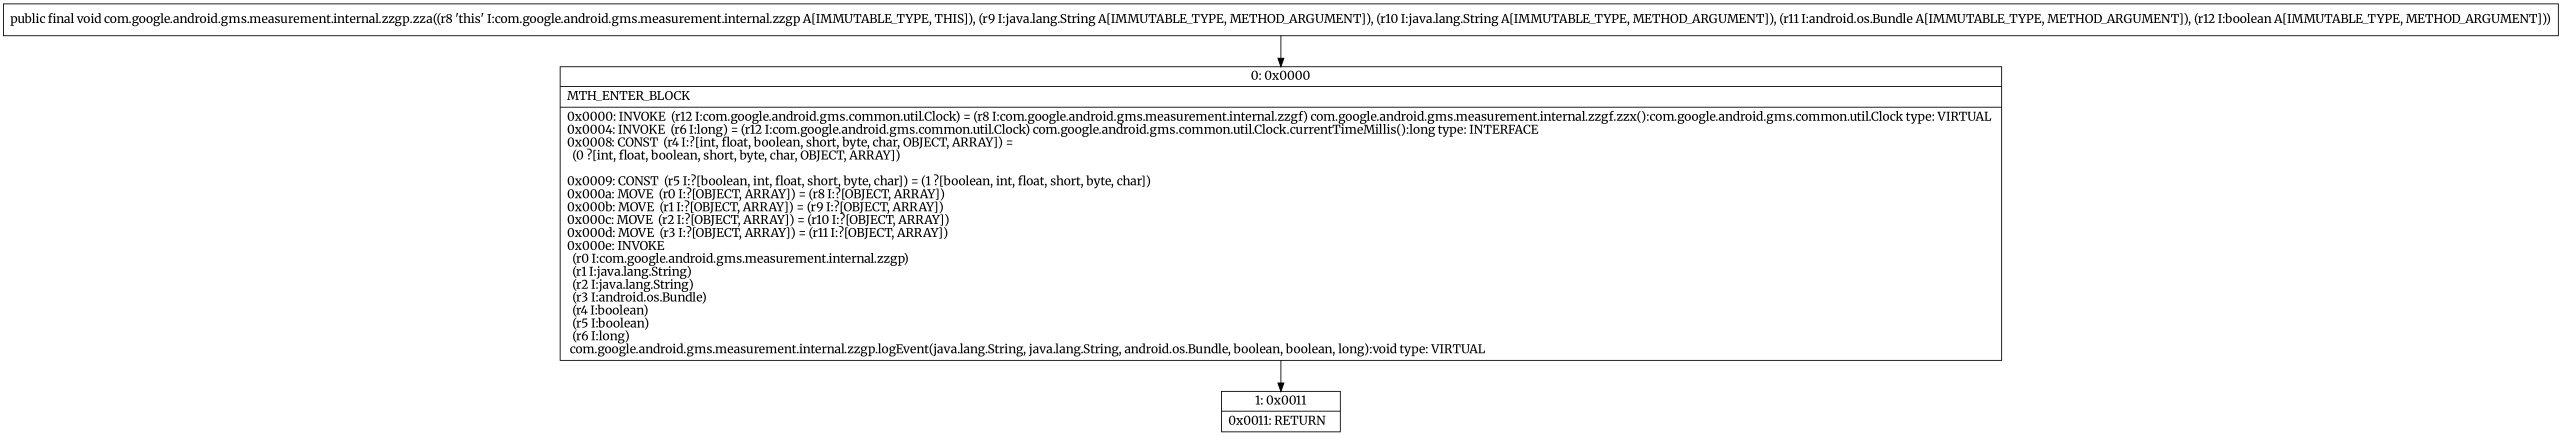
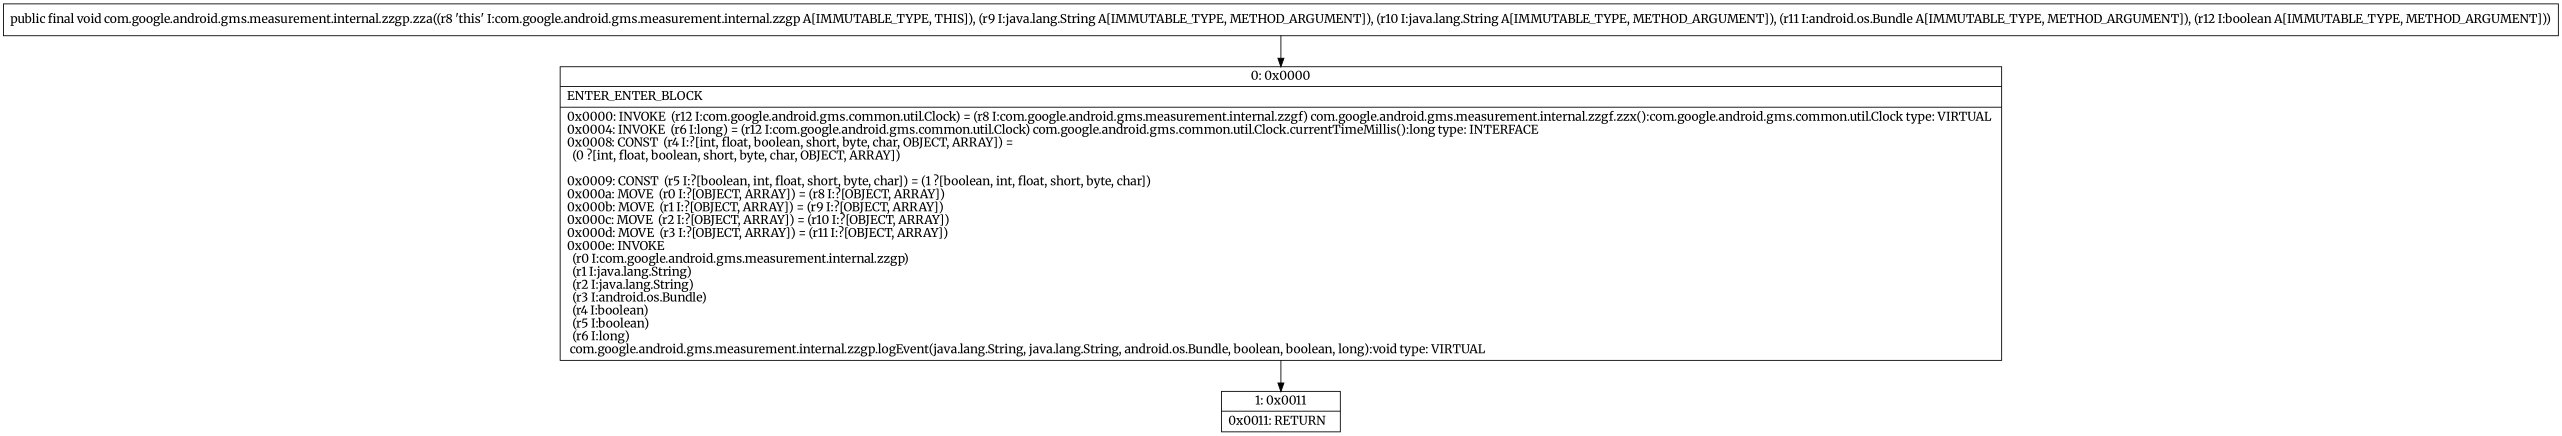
(629, 96) -> (635, 96)
